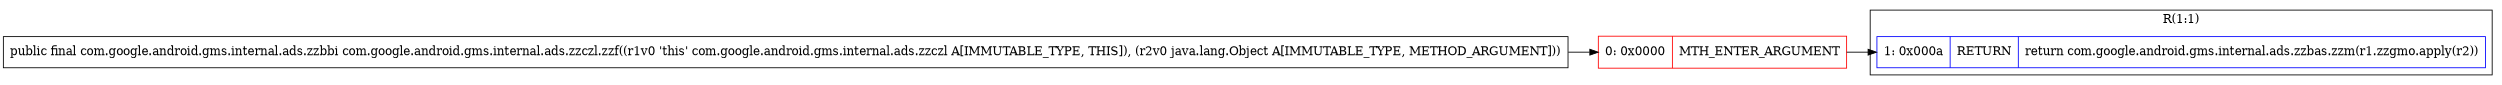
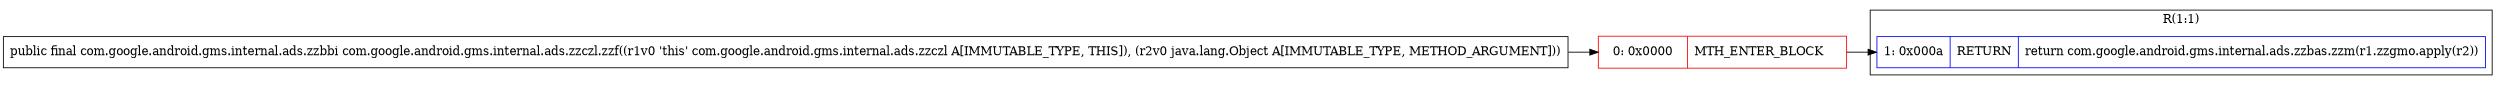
(1760, 52) -> (1759, 52)
